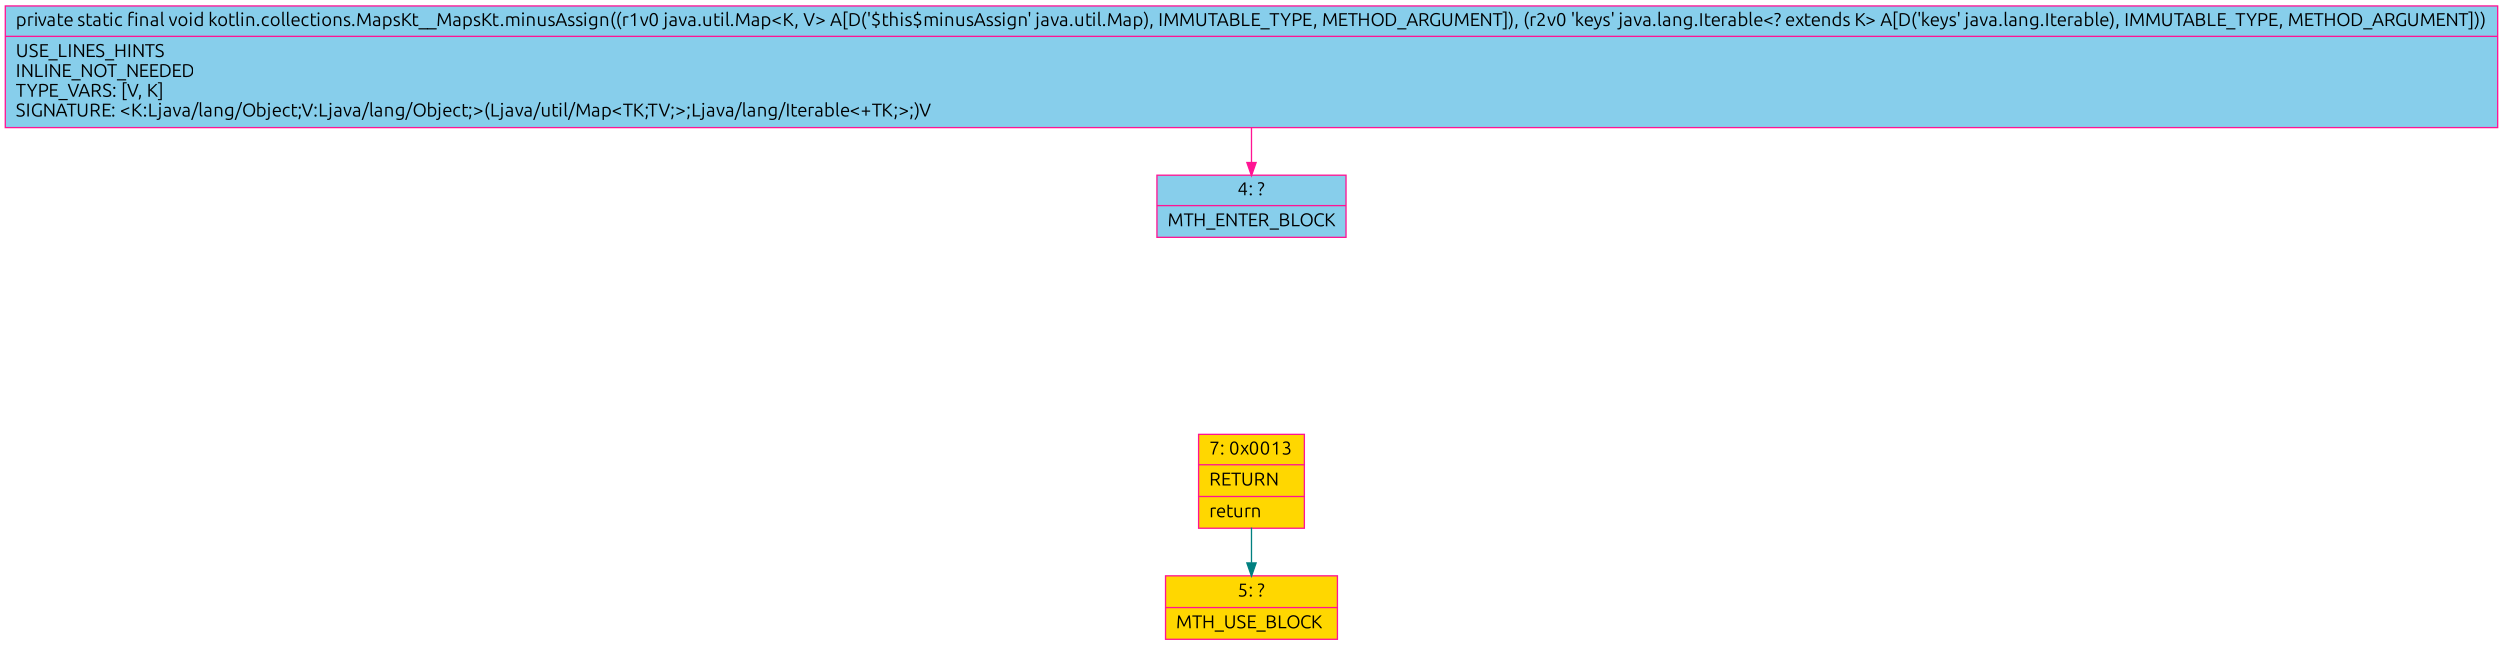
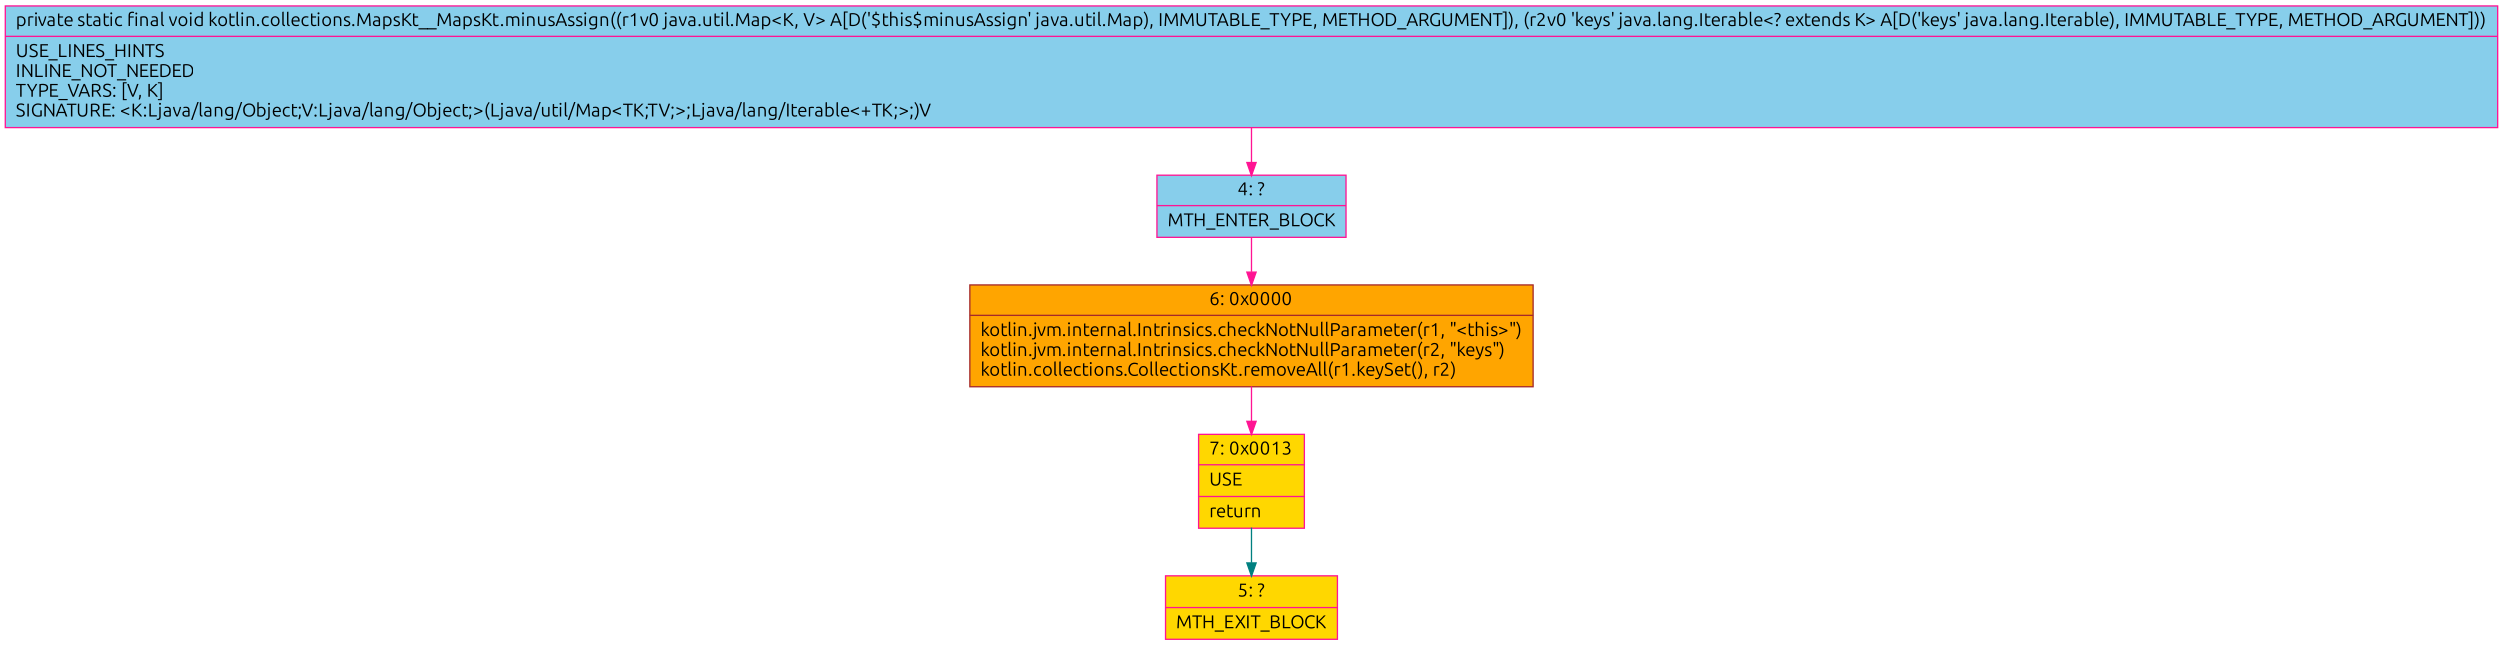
none -> (1251, 336)
(1244, 480) -> (1226, 480)
(1250, 623) -> (1251, 623)
